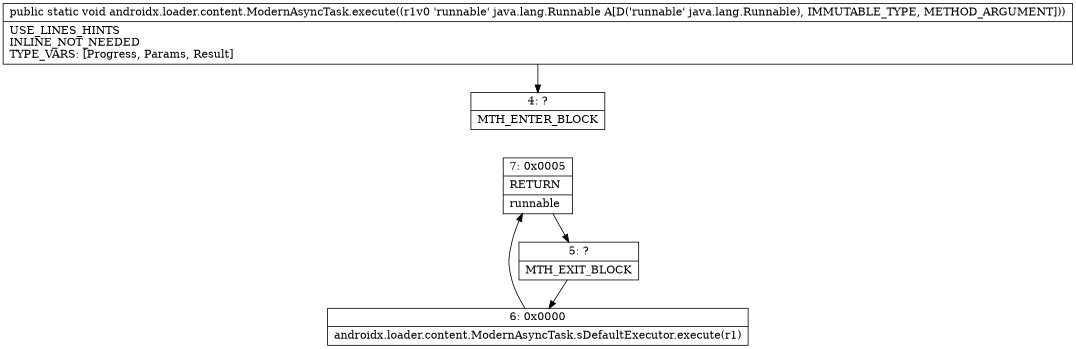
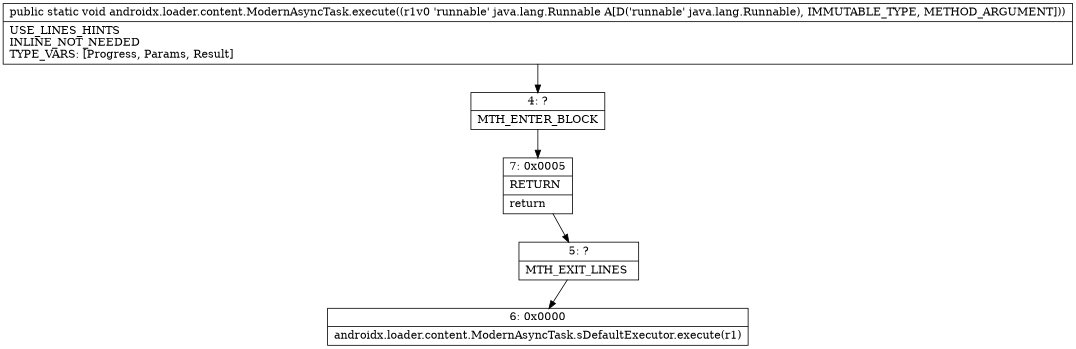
(535, 204) -> (528, 204)
(509, 266) -> (538, 140)
(579, 270) -> (576, 270)
